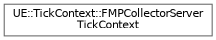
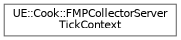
(108, 20) -> (90, 20)
